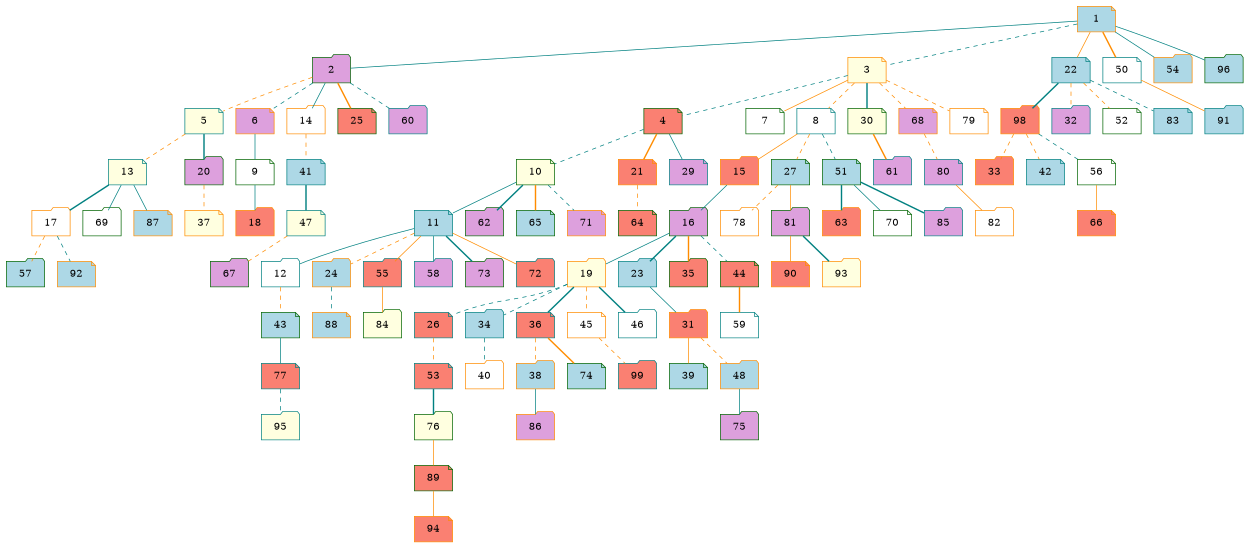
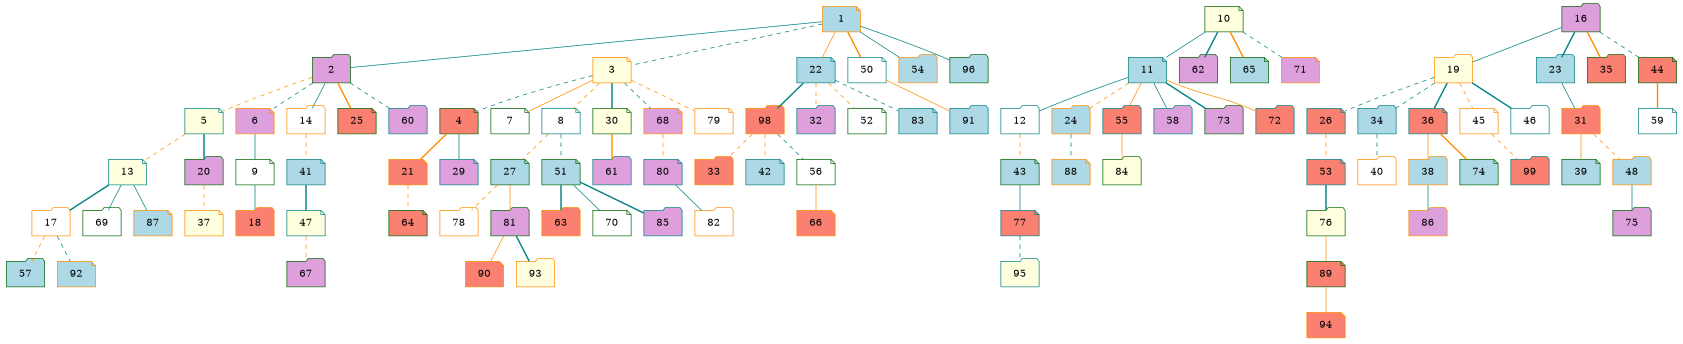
(893, 96) -> (638, 96)
(599, 147) -> none
(740, 172) -> none
(969, 198) -> (689, 198)
(536, 351) -> (1428, 147)
